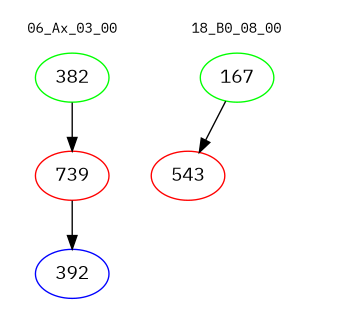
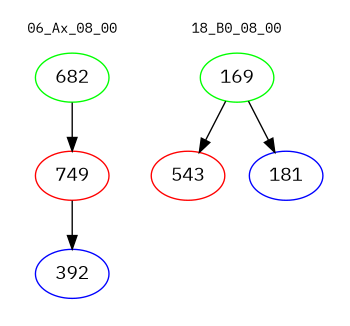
(73, 29) -> (73, 29)
(72, 78) -> (72, 78)
(237, 78) -> (237, 78)
(72, 176) -> (72, 176)
none -> (286, 176)
